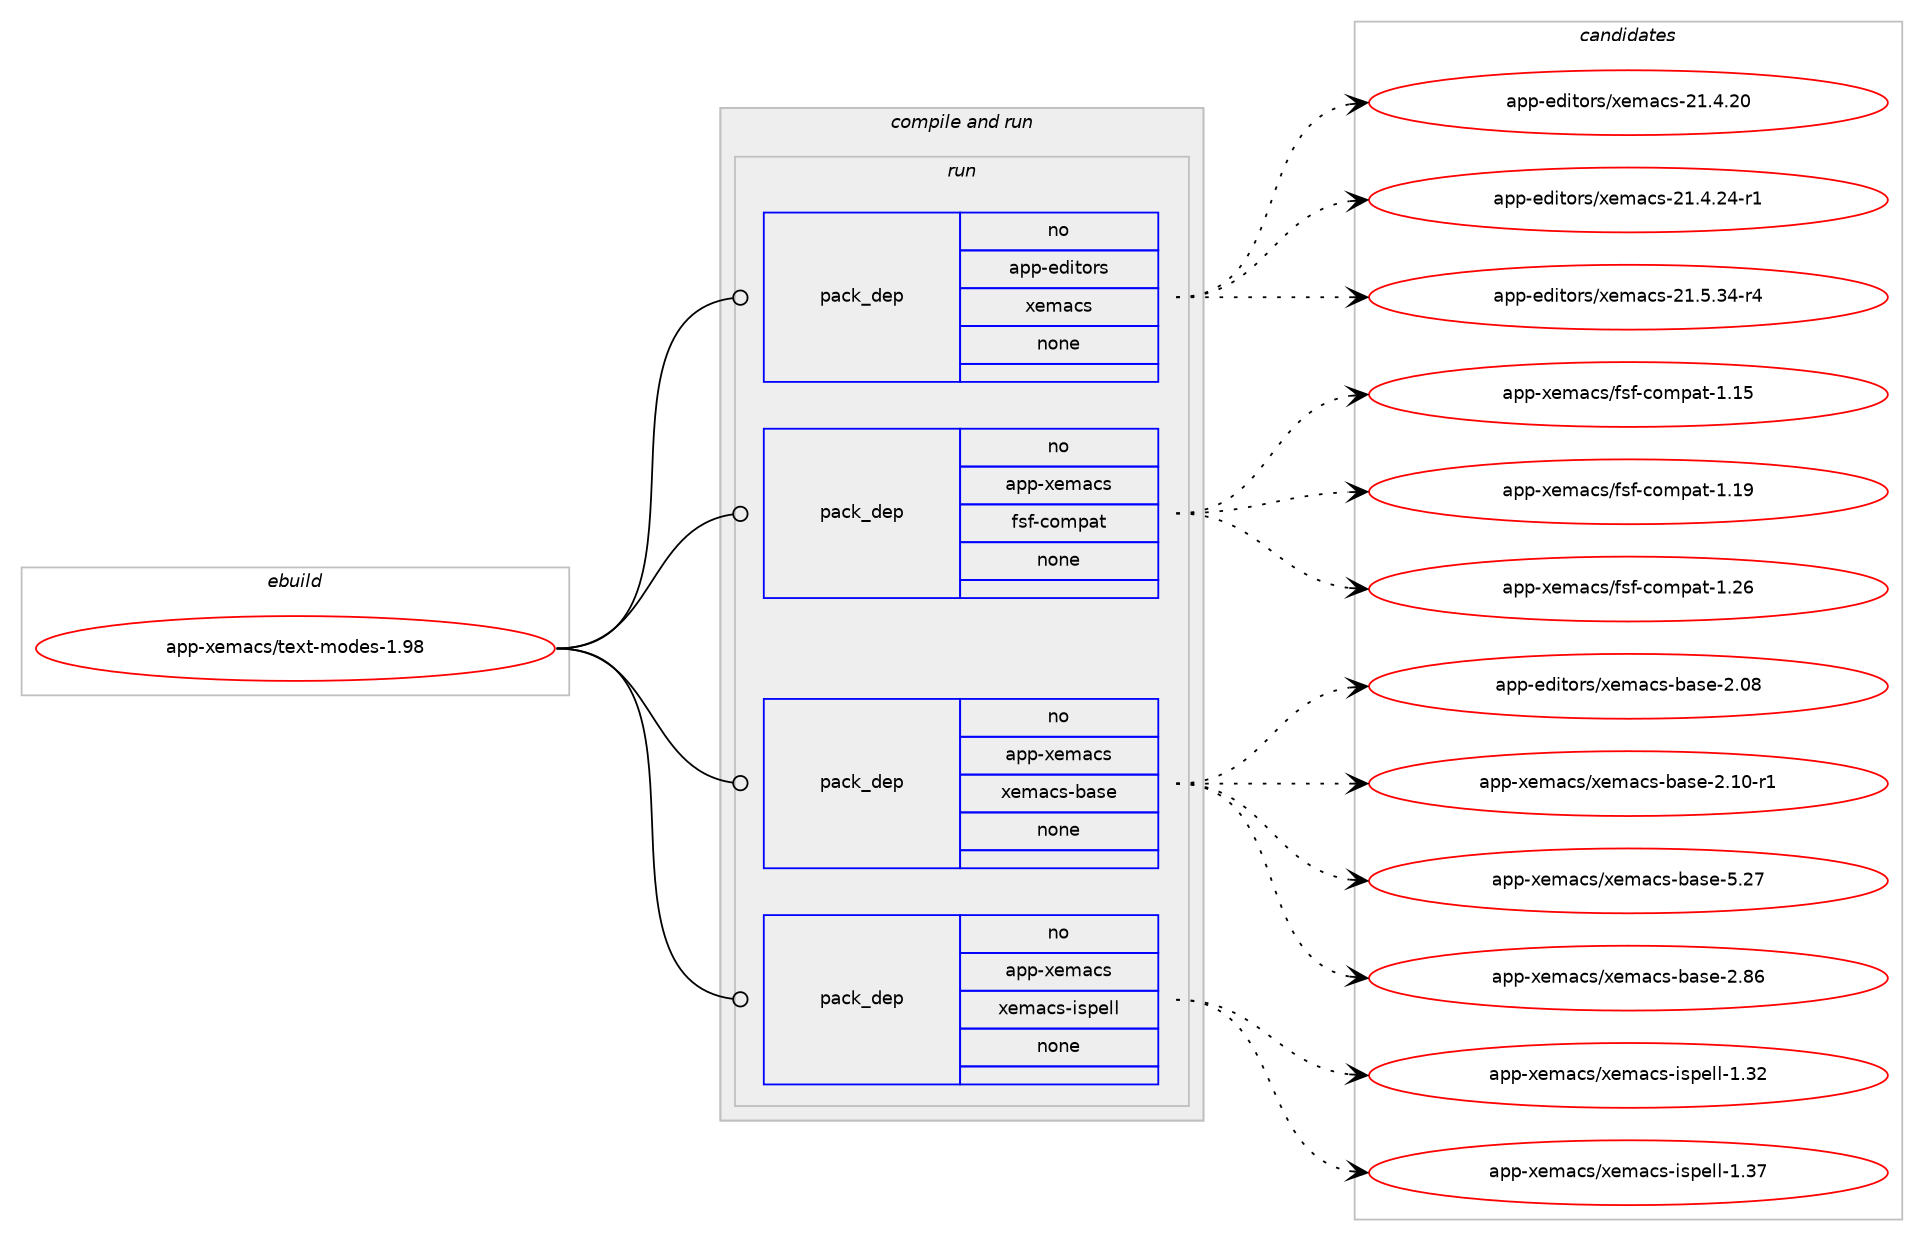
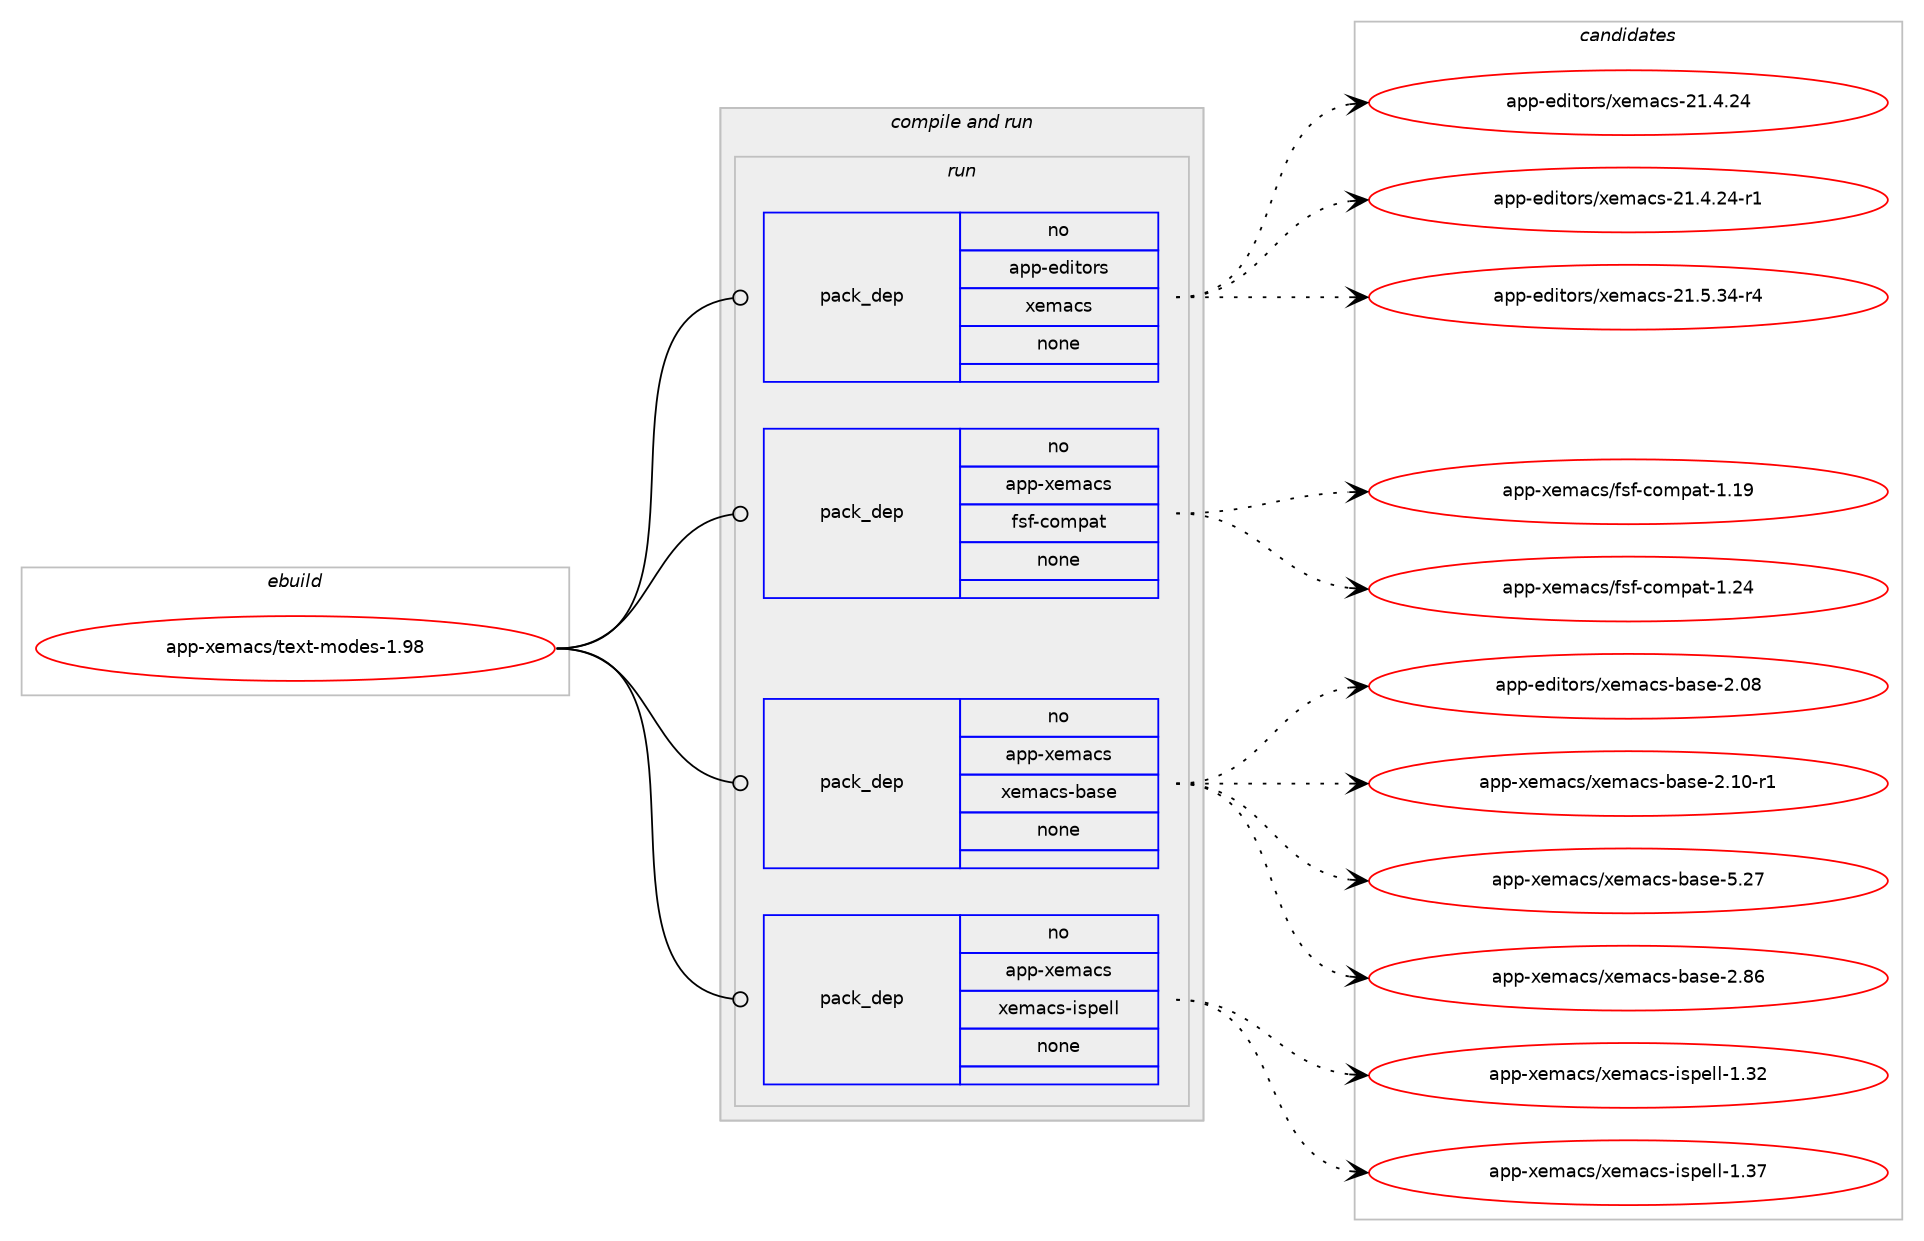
(1628, 103) -> (1628, 103)
(1628, 395) -> none
(1628, 589) -> (1628, 589)
